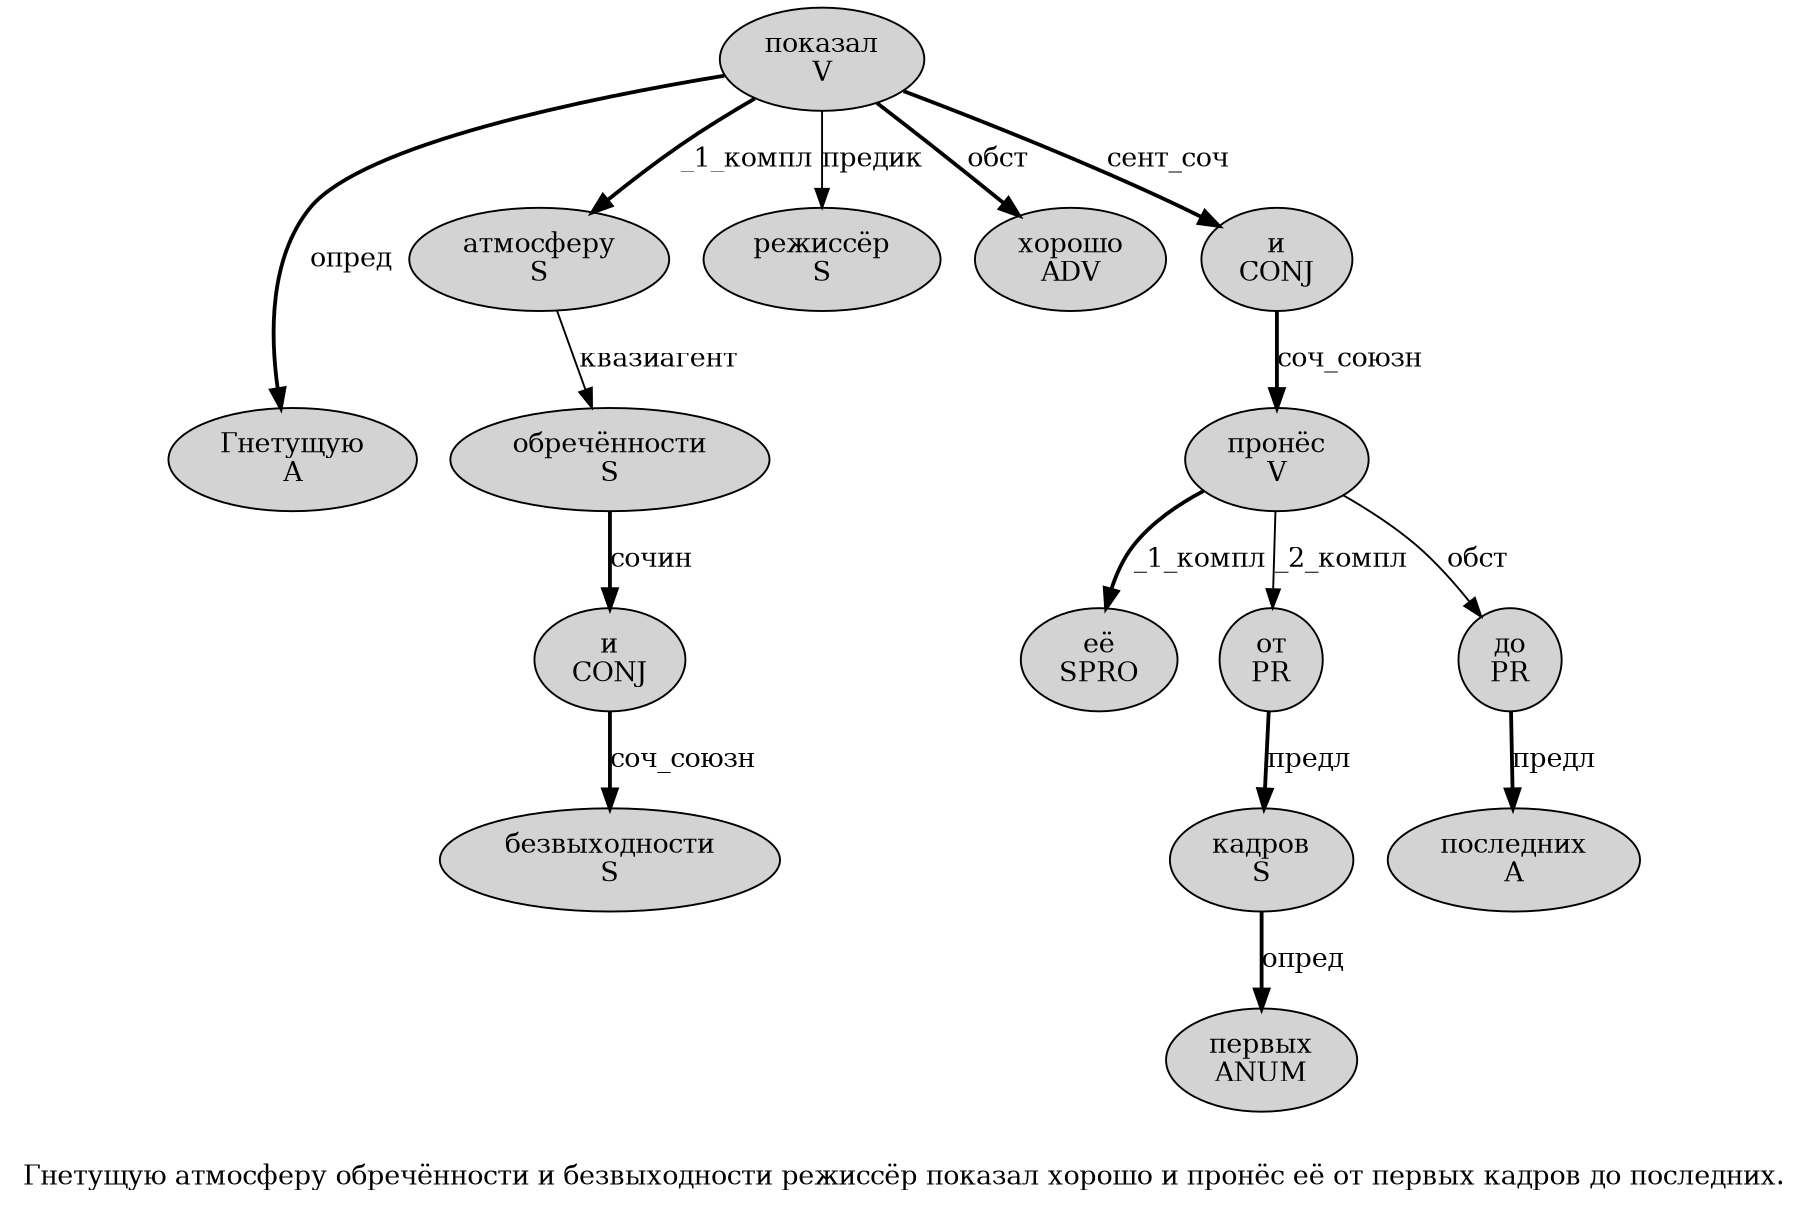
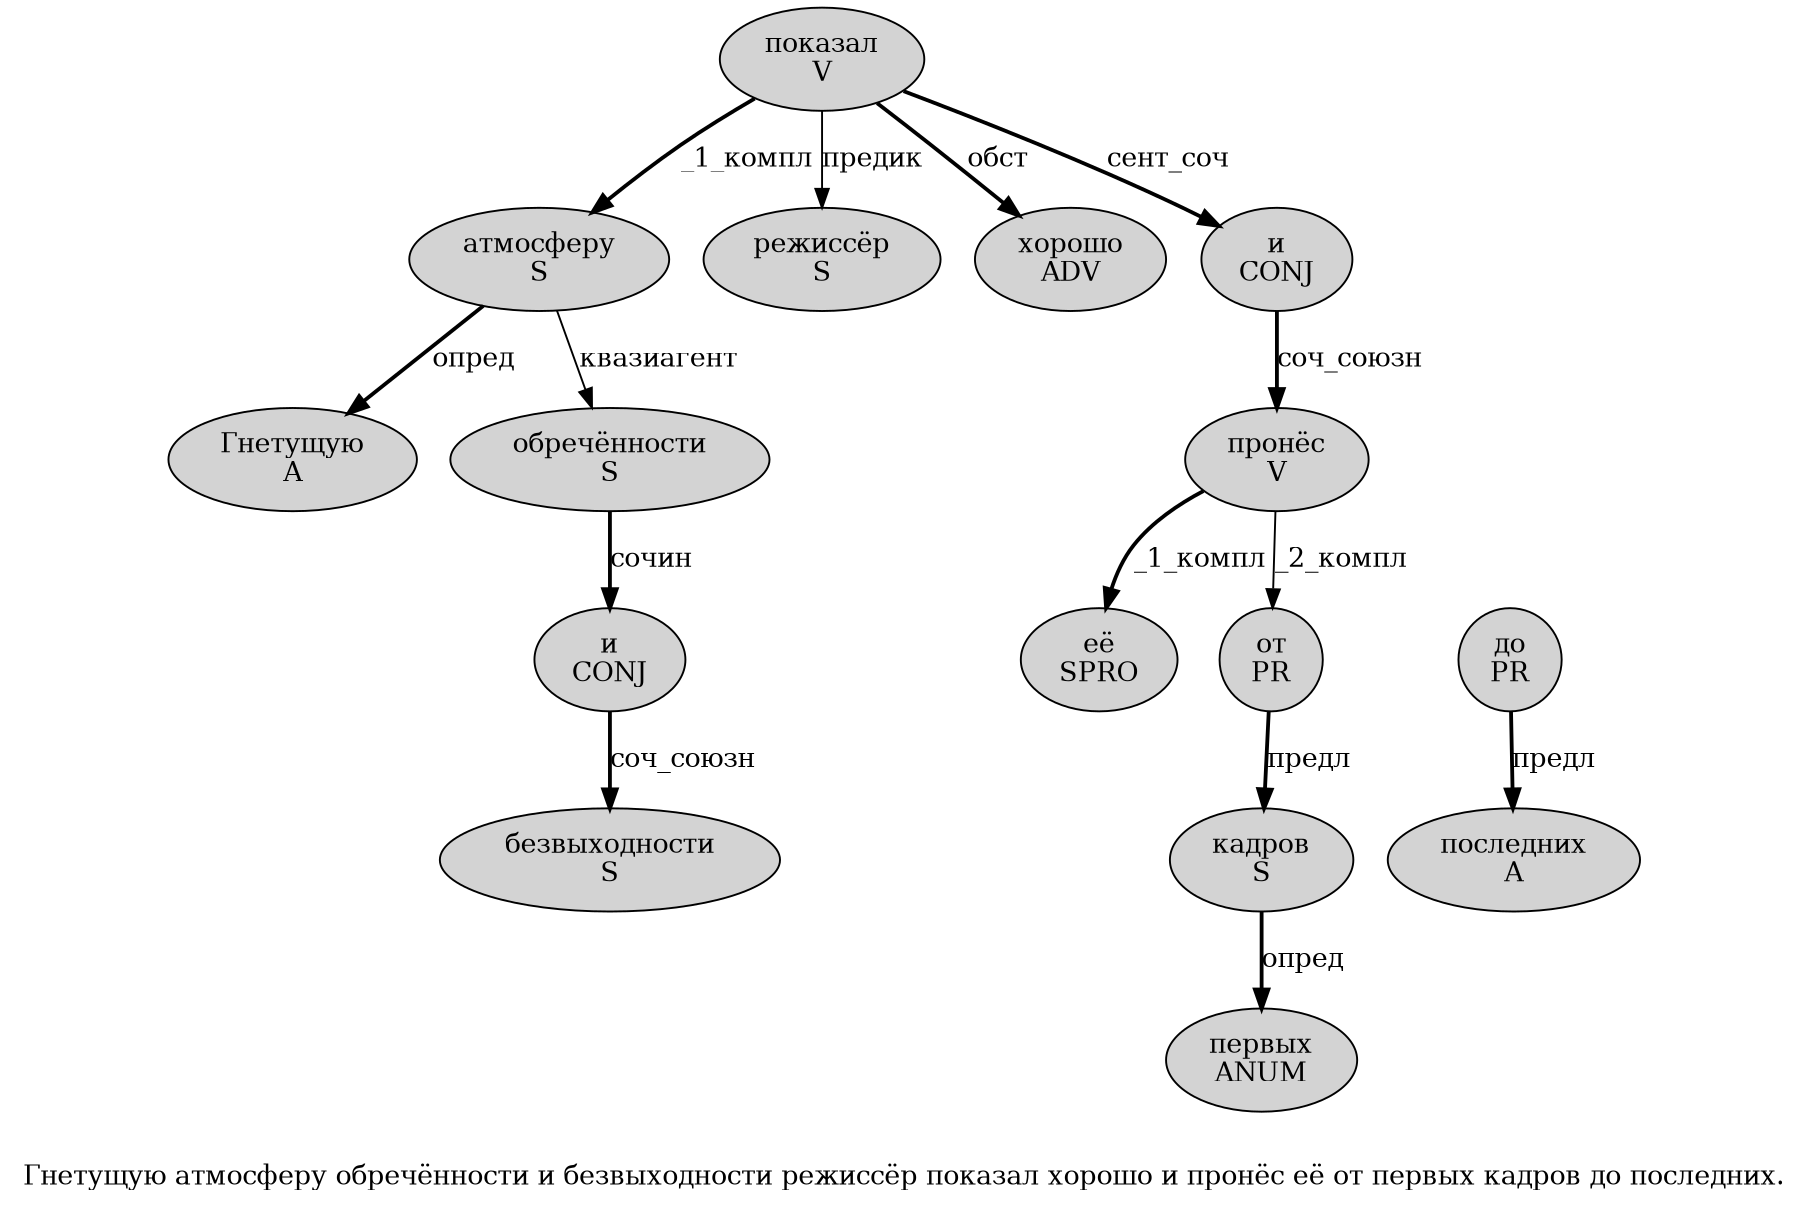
(419, 148) -> (423, 354)
(1412, 542) -> none
